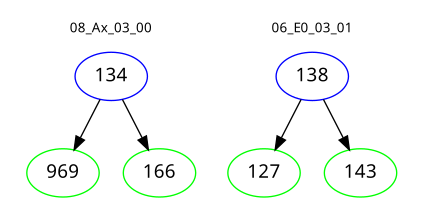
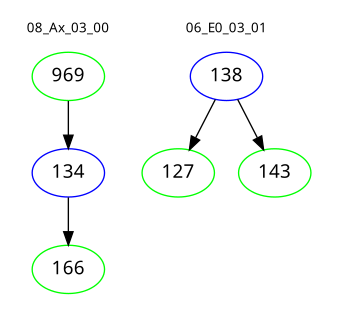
(90, 119) -> (68, 118)
